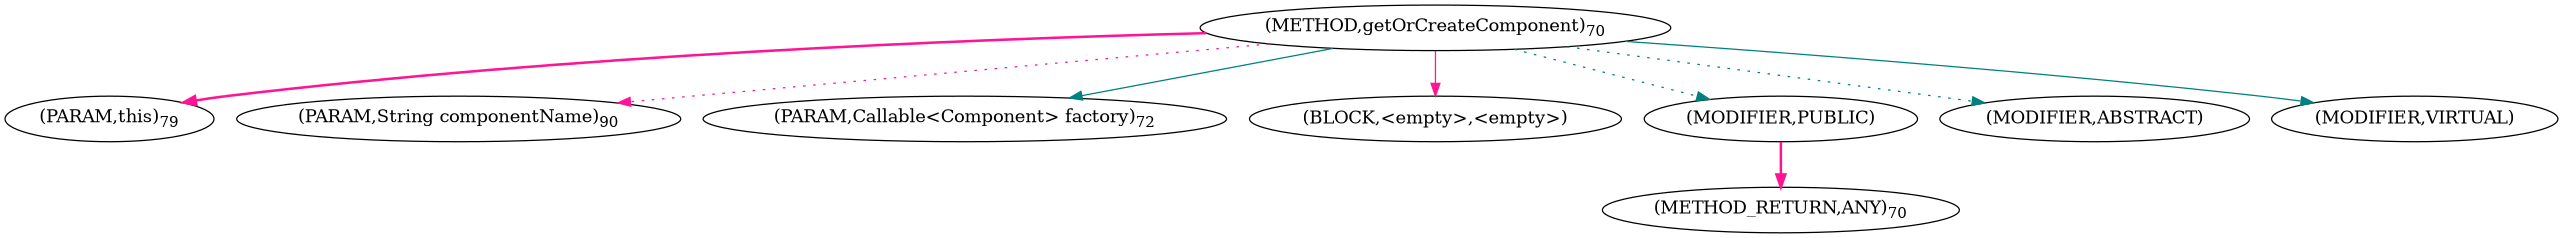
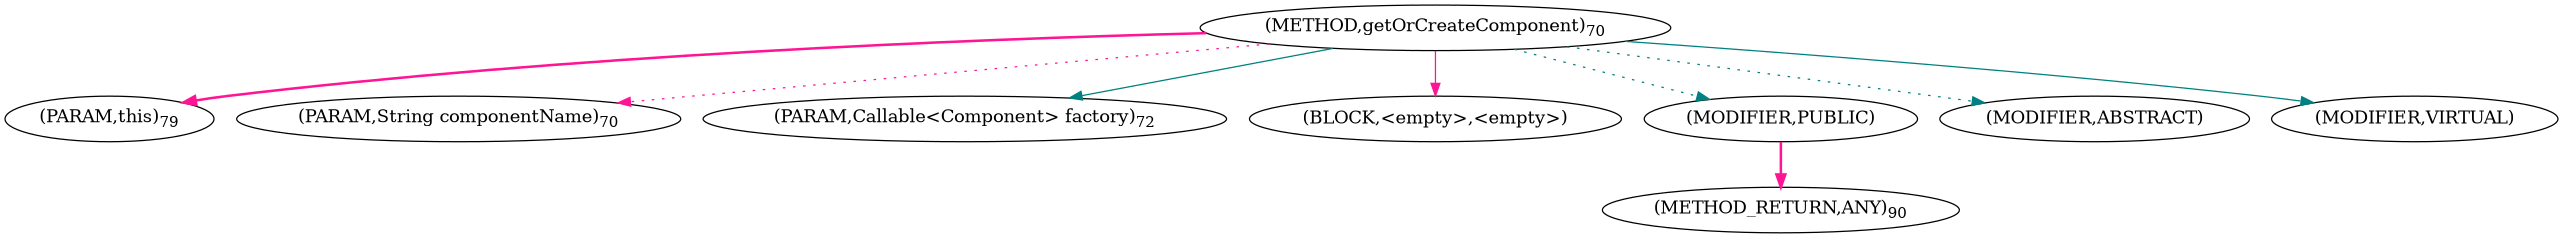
(609, 117) -> (609, 117)
(1898, 208) -> (1898, 208)
